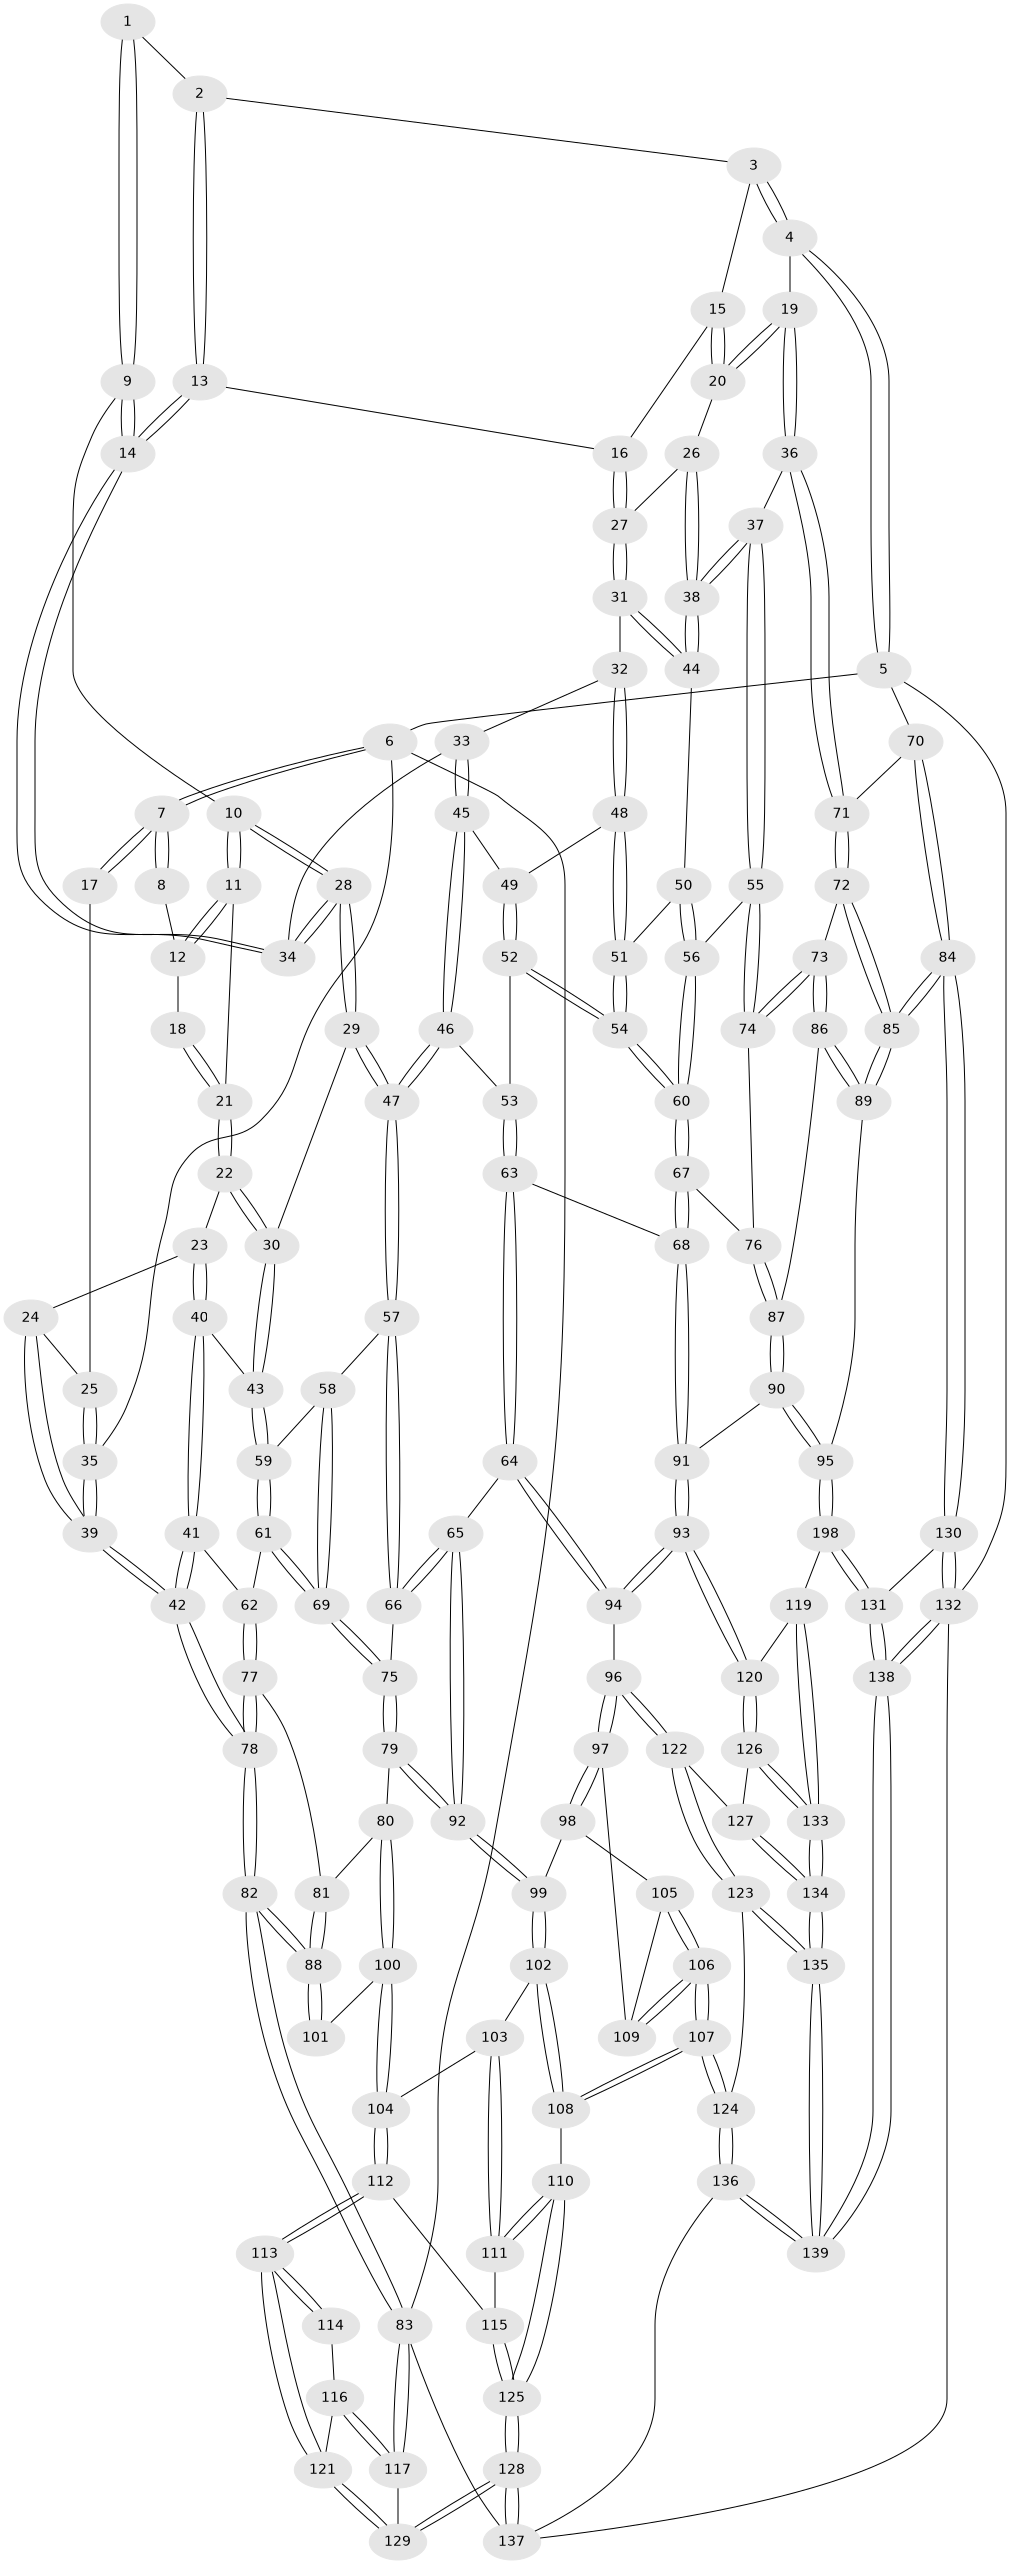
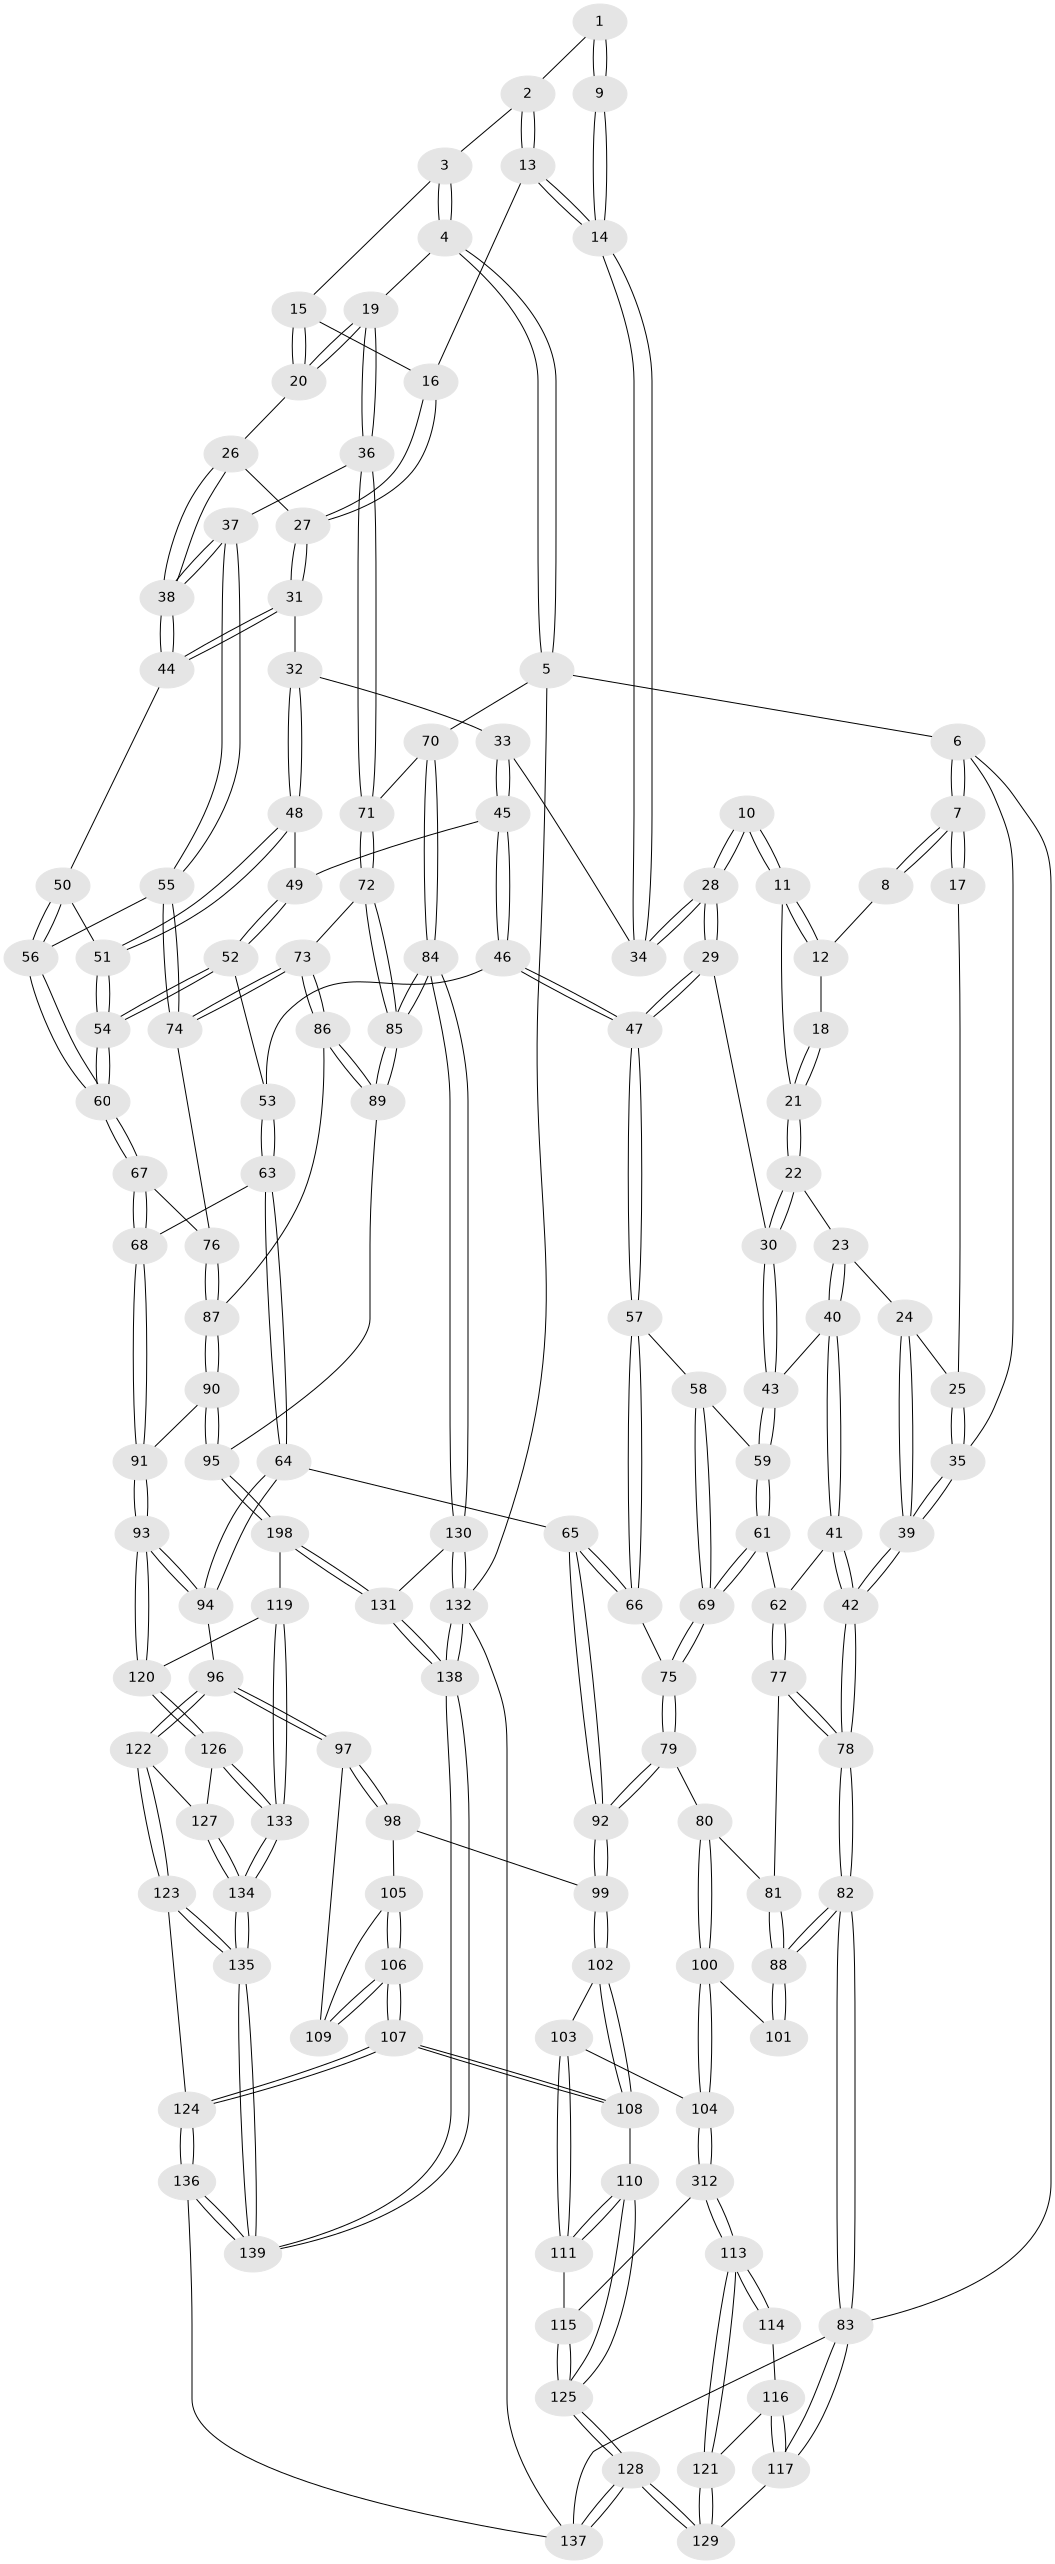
(73, 628) -> none
(381, 2182) -> (705, 2182)
